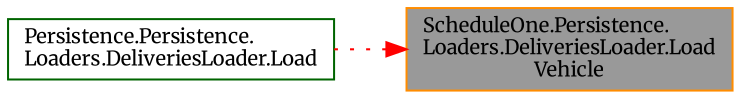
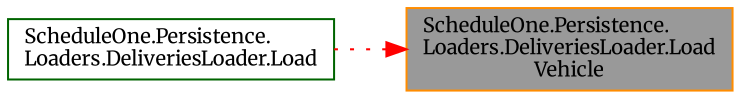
(171, 49) -> (171, 49)
